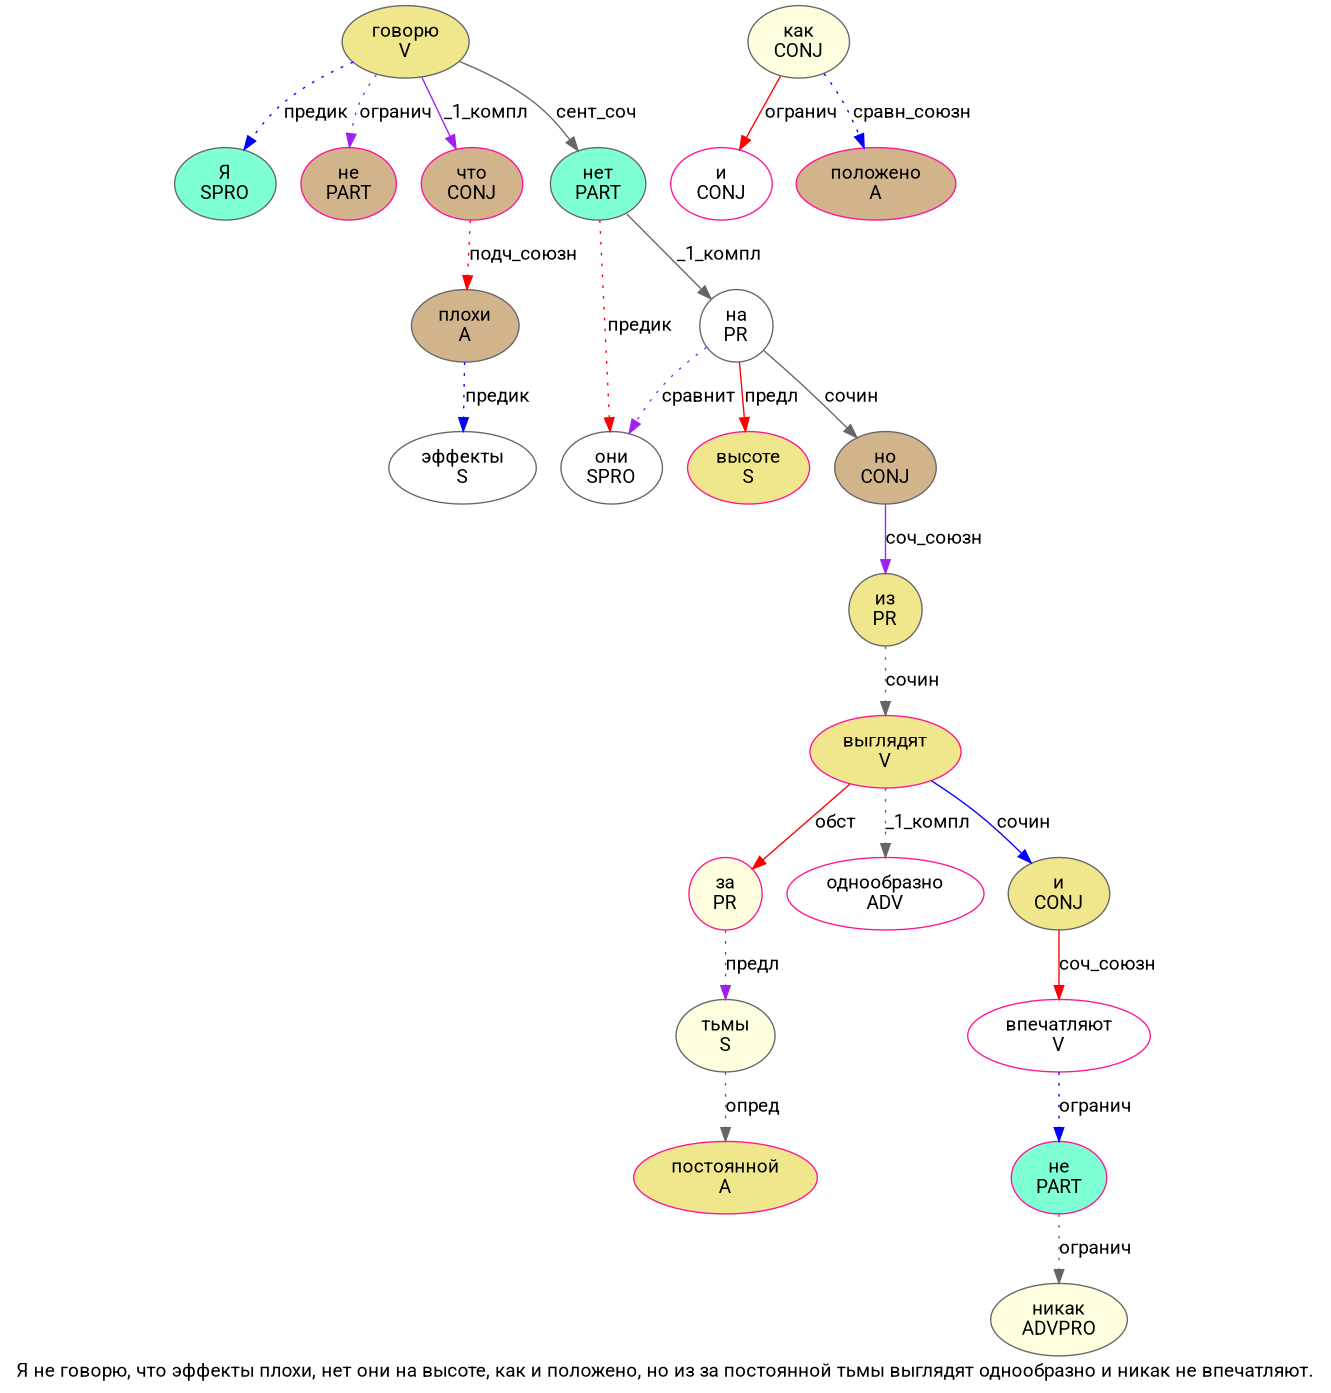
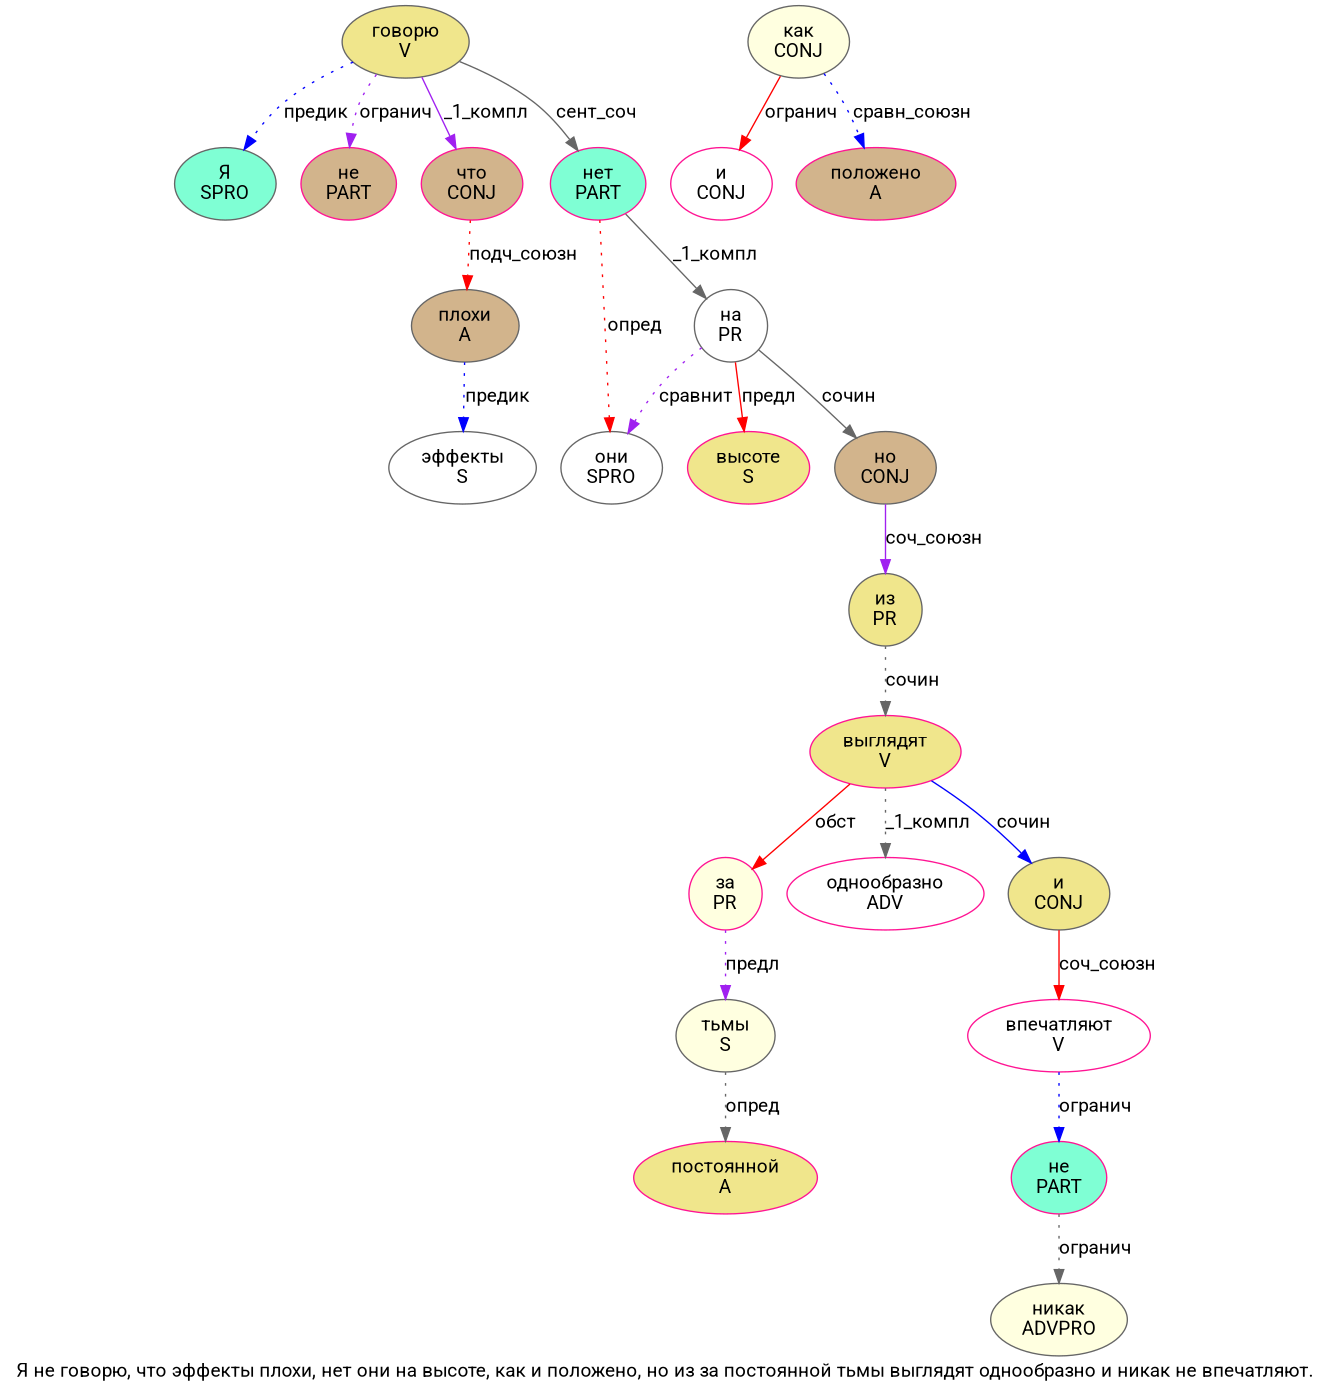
(598, 184) -> (598, 184)
(640, 326) -> (635, 326)
